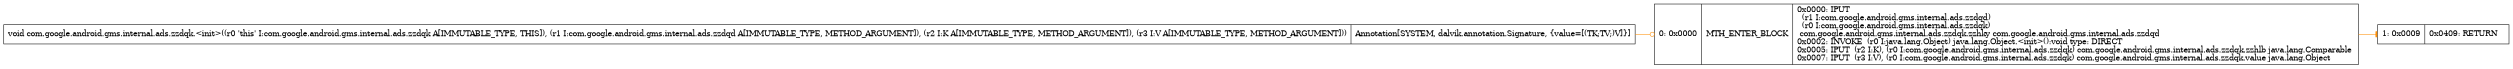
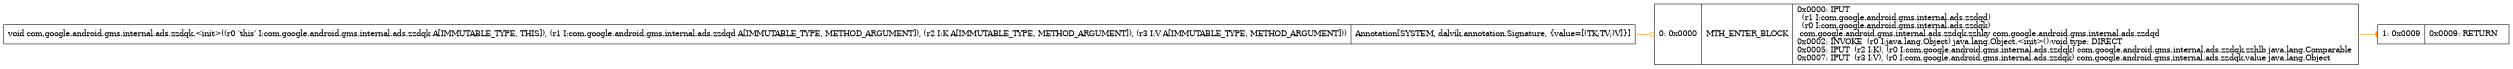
(2467, 34) -> (2467, 34)
